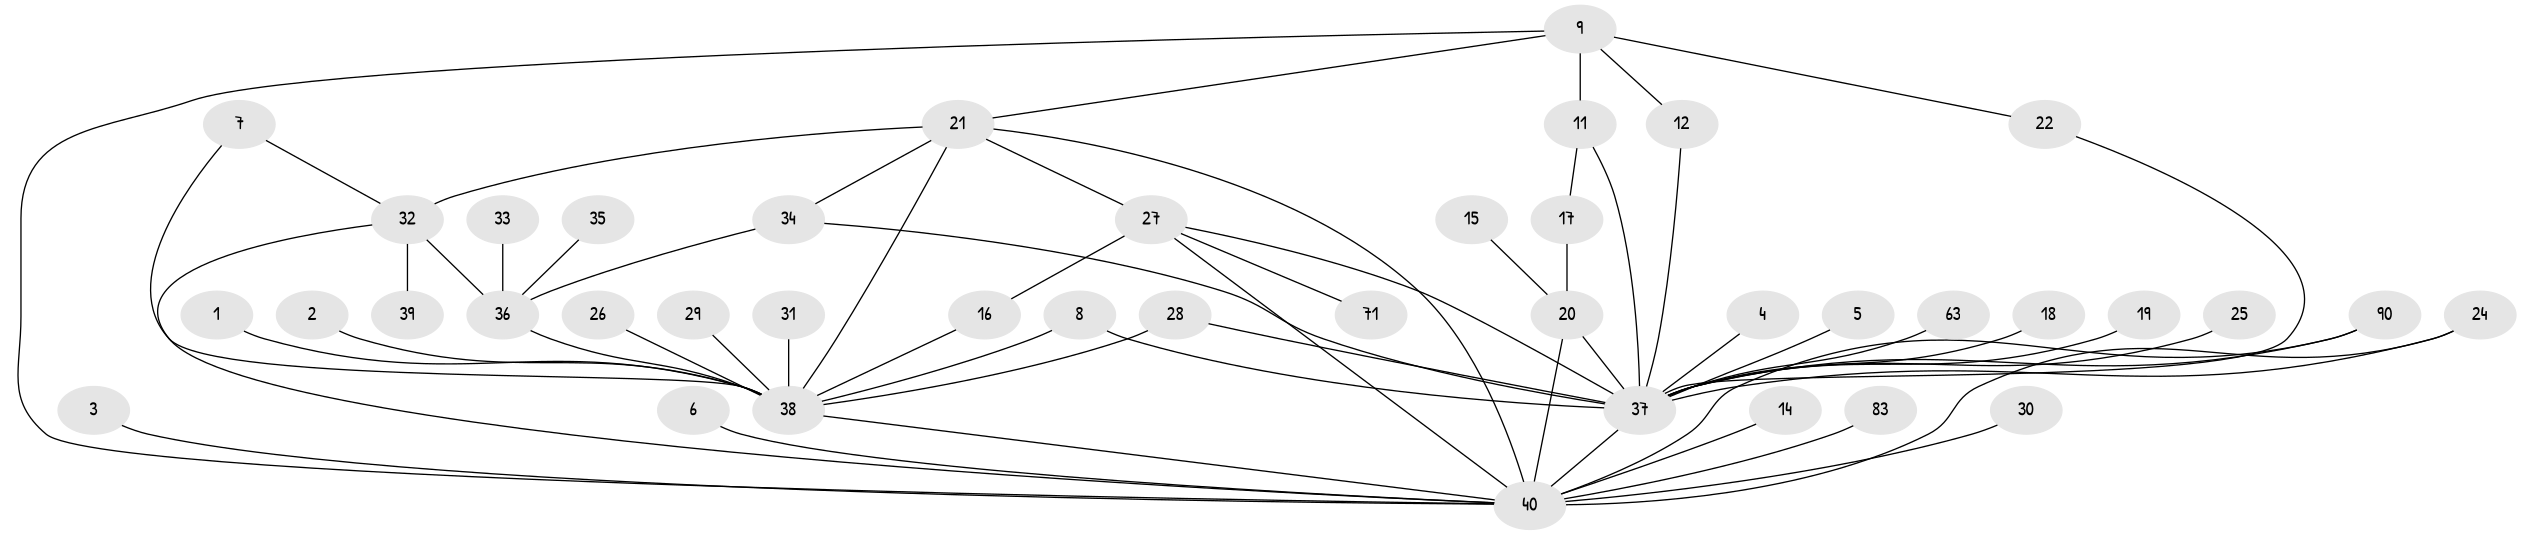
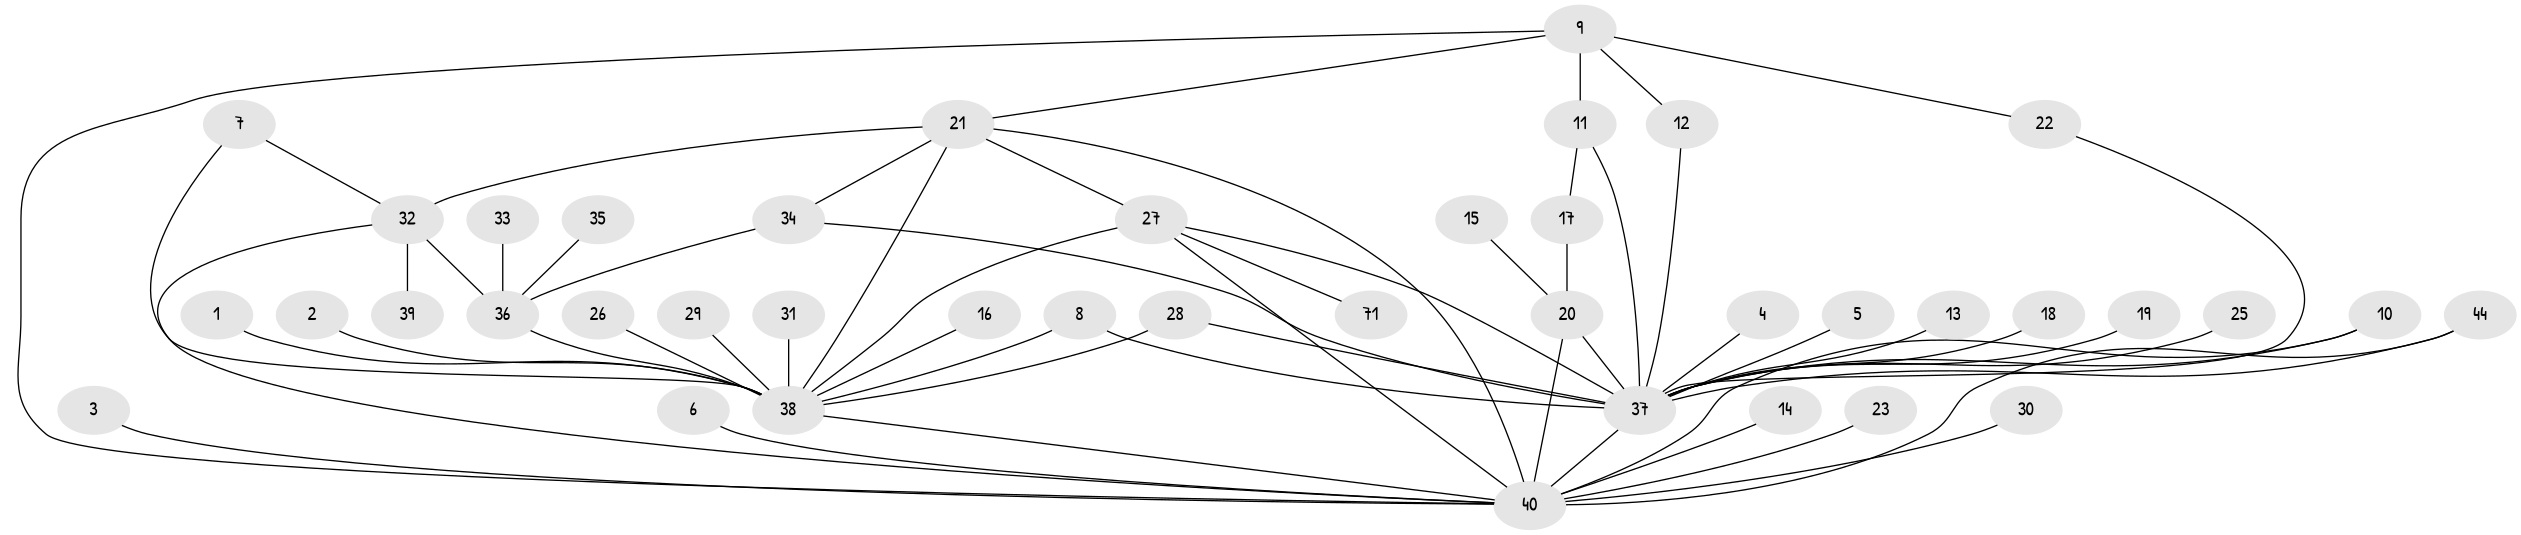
(1068, 267) -> (951, 284)
(1954, 315) -> (1954, 315)
(2385, 315) -> (2385, 315)
(2480, 315) -> (2480, 315)
(1881, 410) -> (1881, 410)
